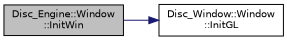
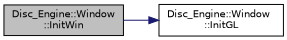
(221, 20) -> (221, 20)
